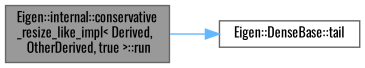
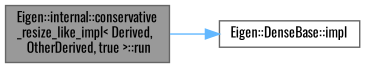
(290, 34) -> (290, 34)
